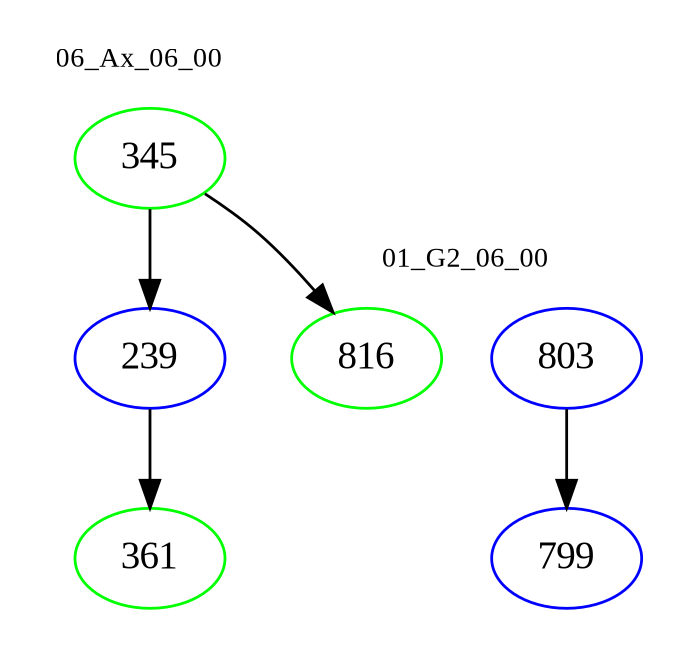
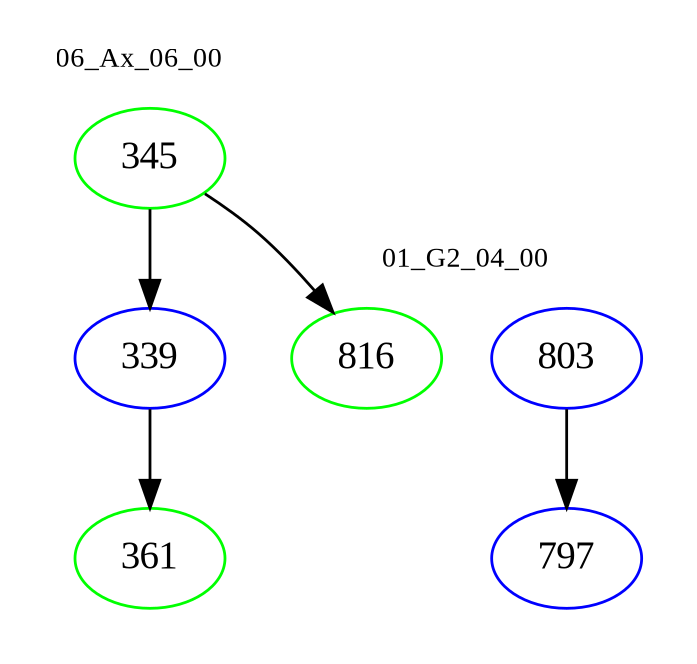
(467, 260) -> (467, 260)
(150, 358) -> (150, 358)
(567, 558) -> (567, 558)
